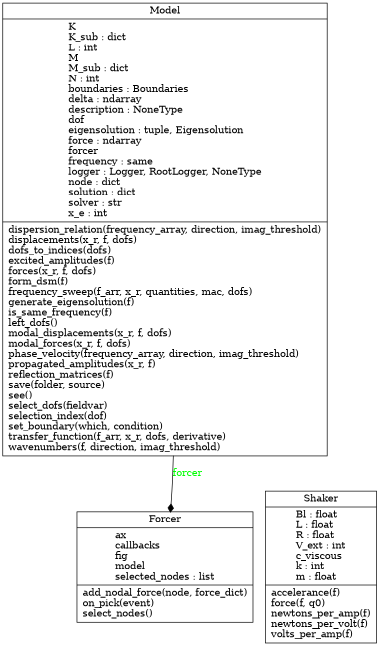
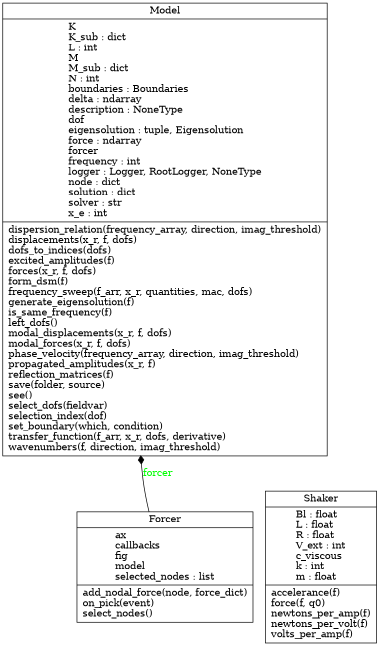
(111, 162) -> (105, 162)
(173, 480) -> (144, 488)
